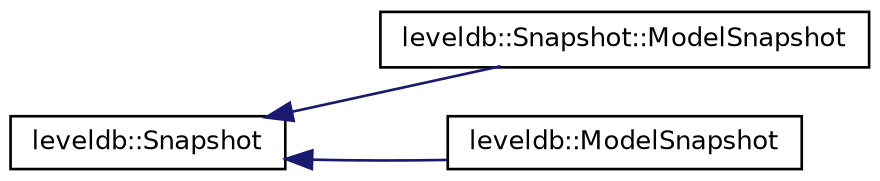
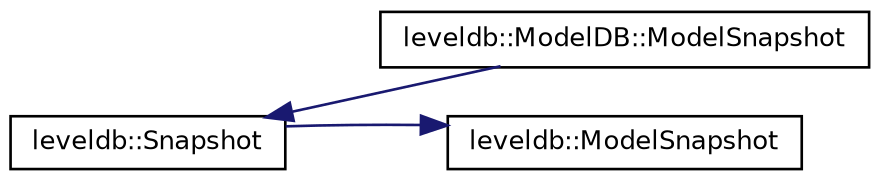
(625, 40) -> (625, 40)
(380, 160) -> (353, 125)
